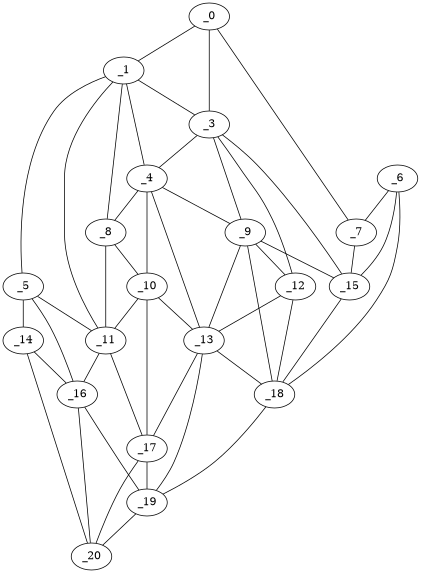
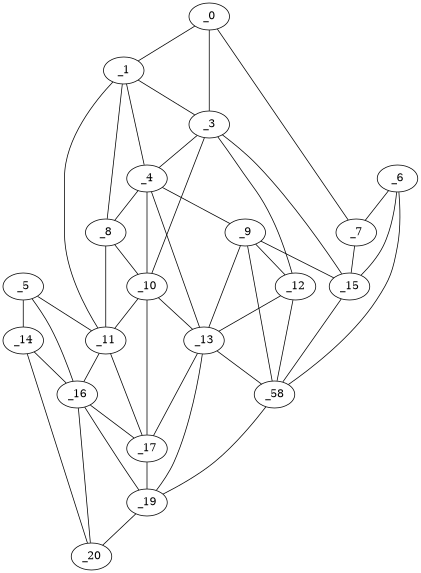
(32, 159) -> none
(227, 179) -> (178, 206)
(274, 394) -> (274, 394)
(114, 501) -> (112, 422)
